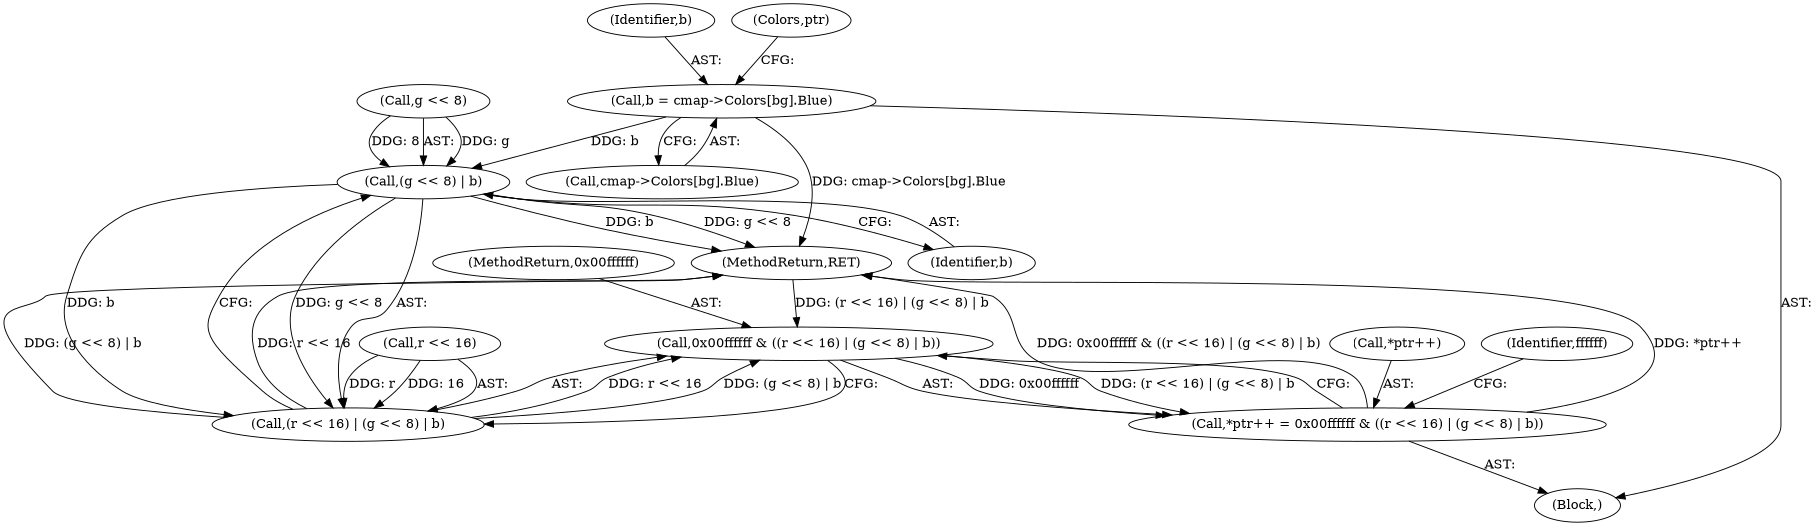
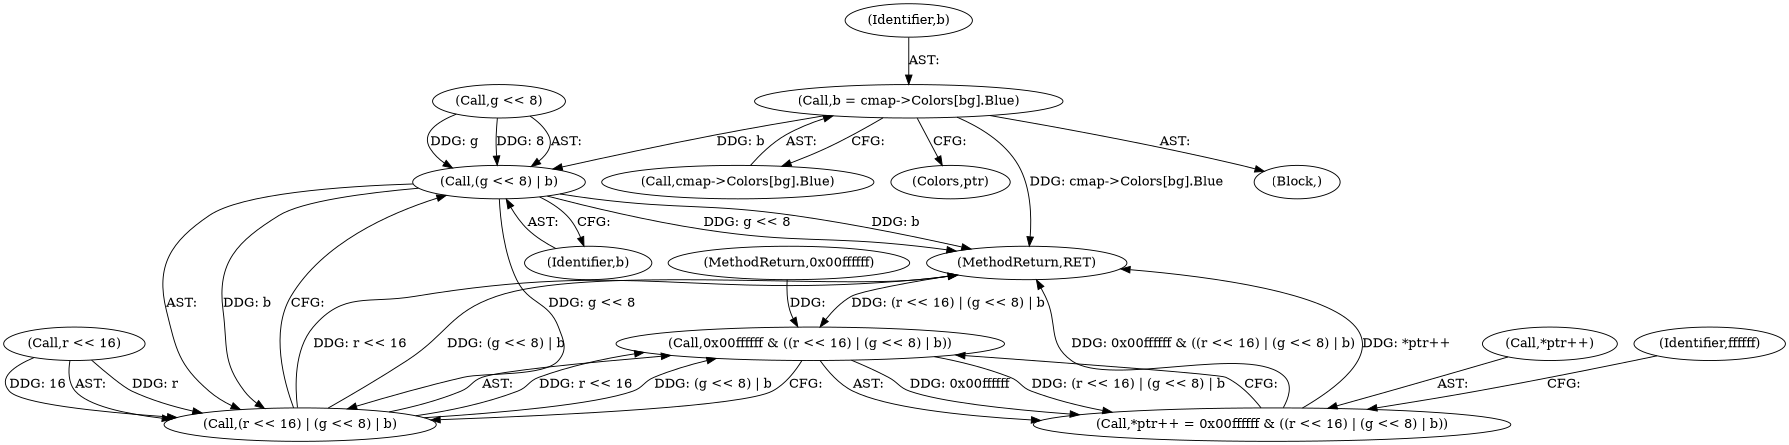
(760, 57) -> (928, 138)
(709, 303) -> (810, 303)
(1474, 466) -> none
